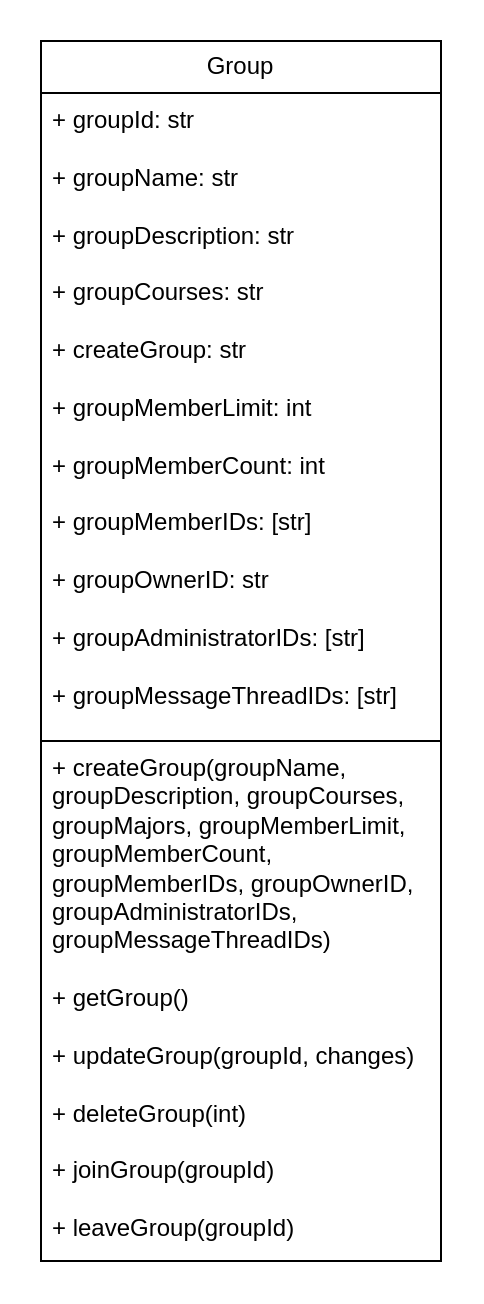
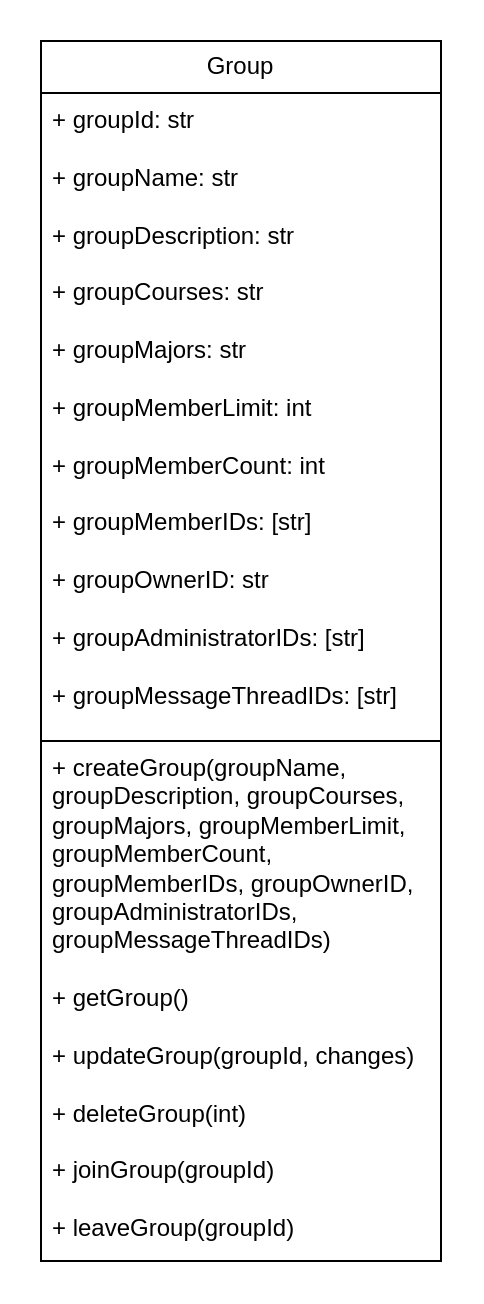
(243, 280) -> (243, 280)
